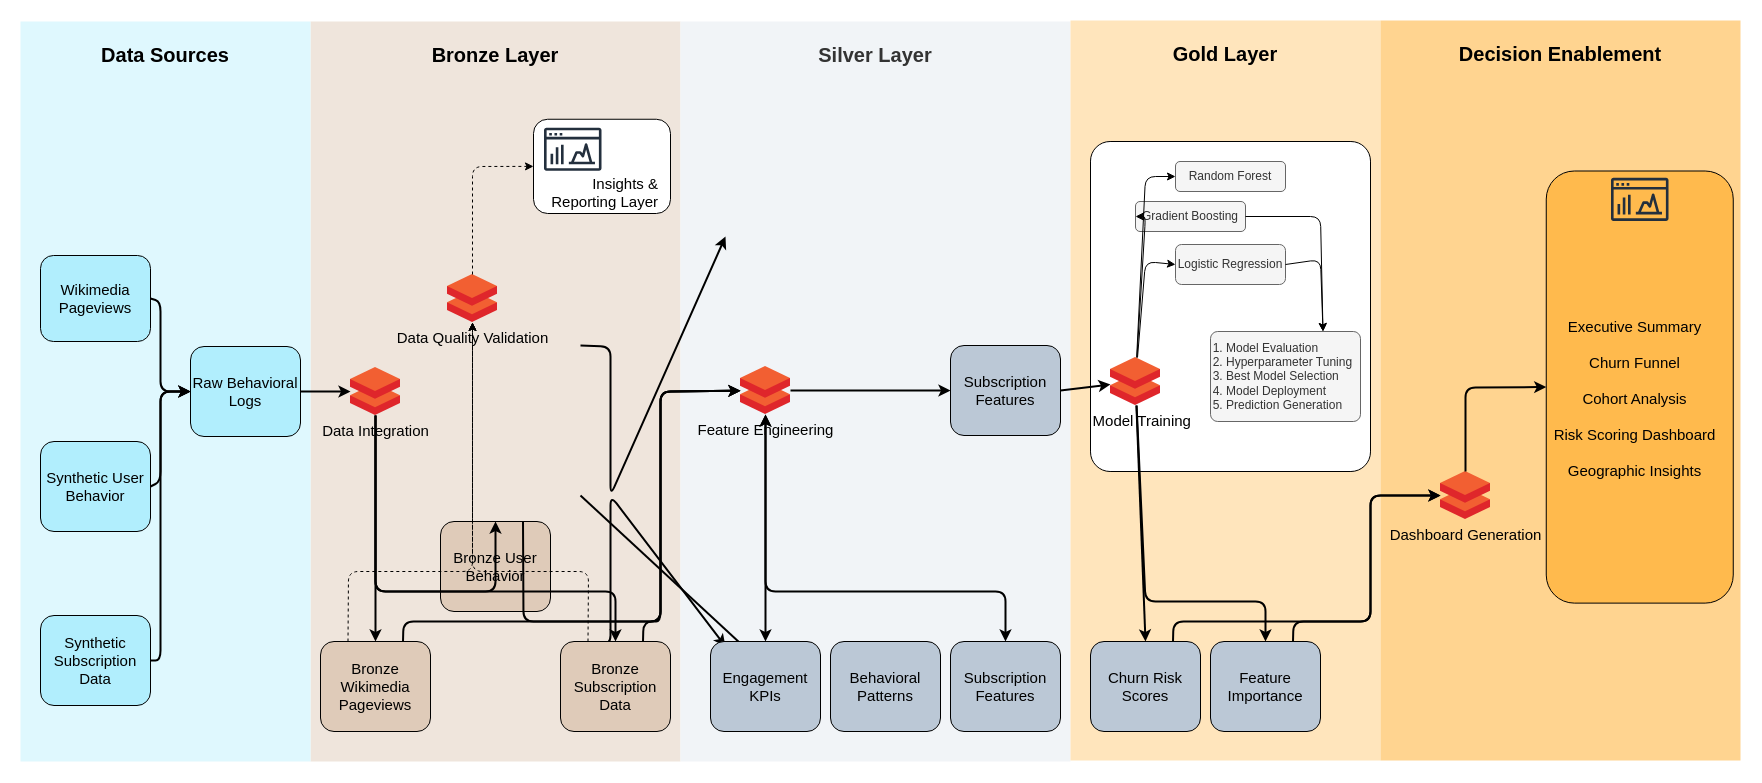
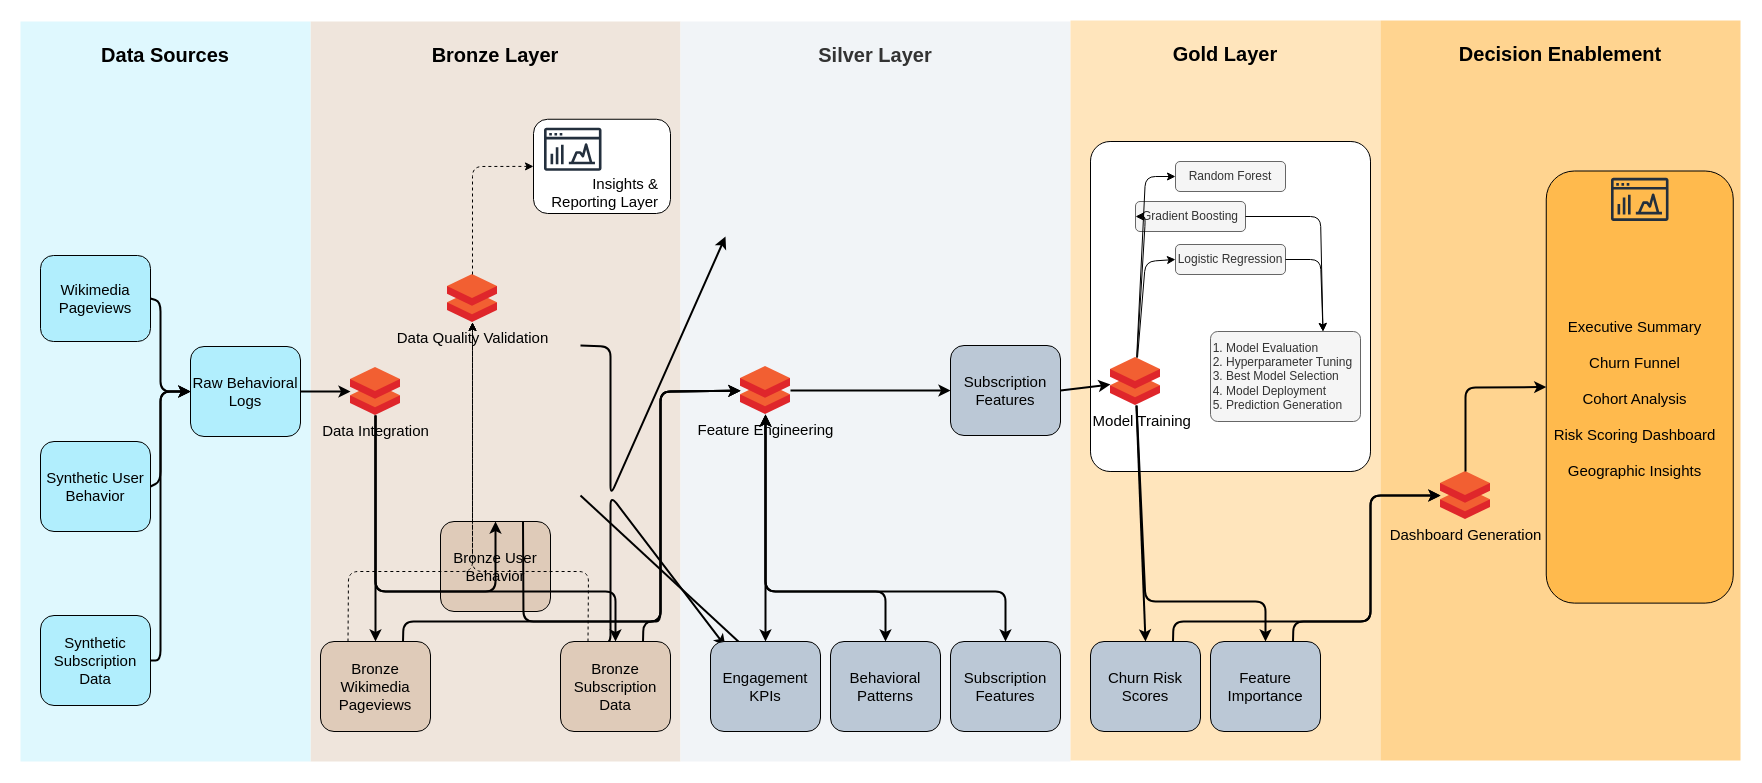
(1231, 265) -> (1231, 260)
none -> (886, 614)
